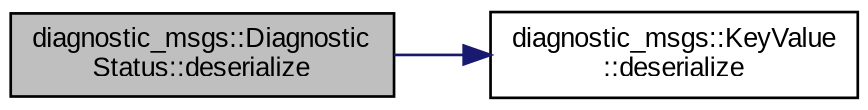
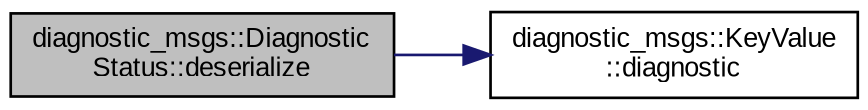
(674, 55) -> (674, 55)
